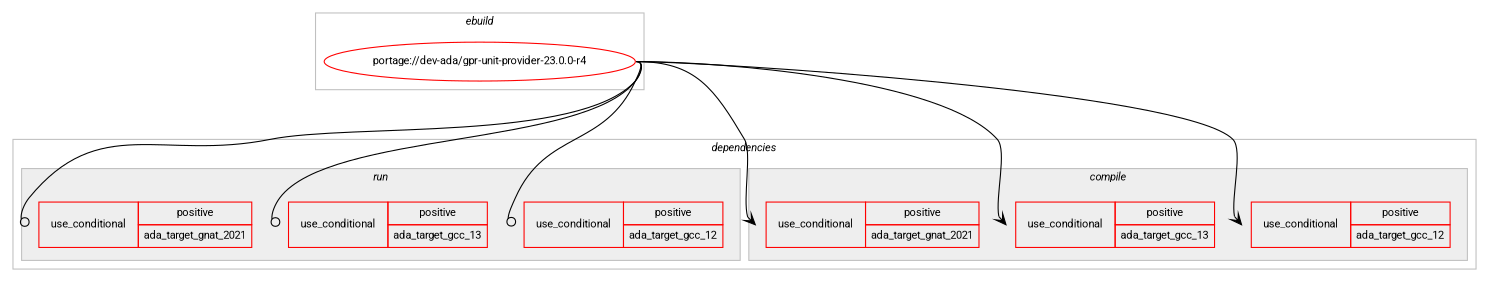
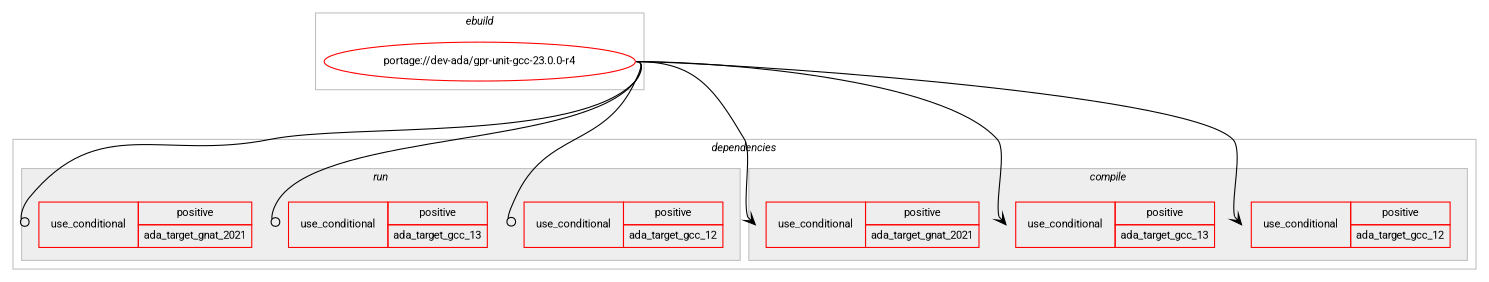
(480, 62) -> (480, 62)
